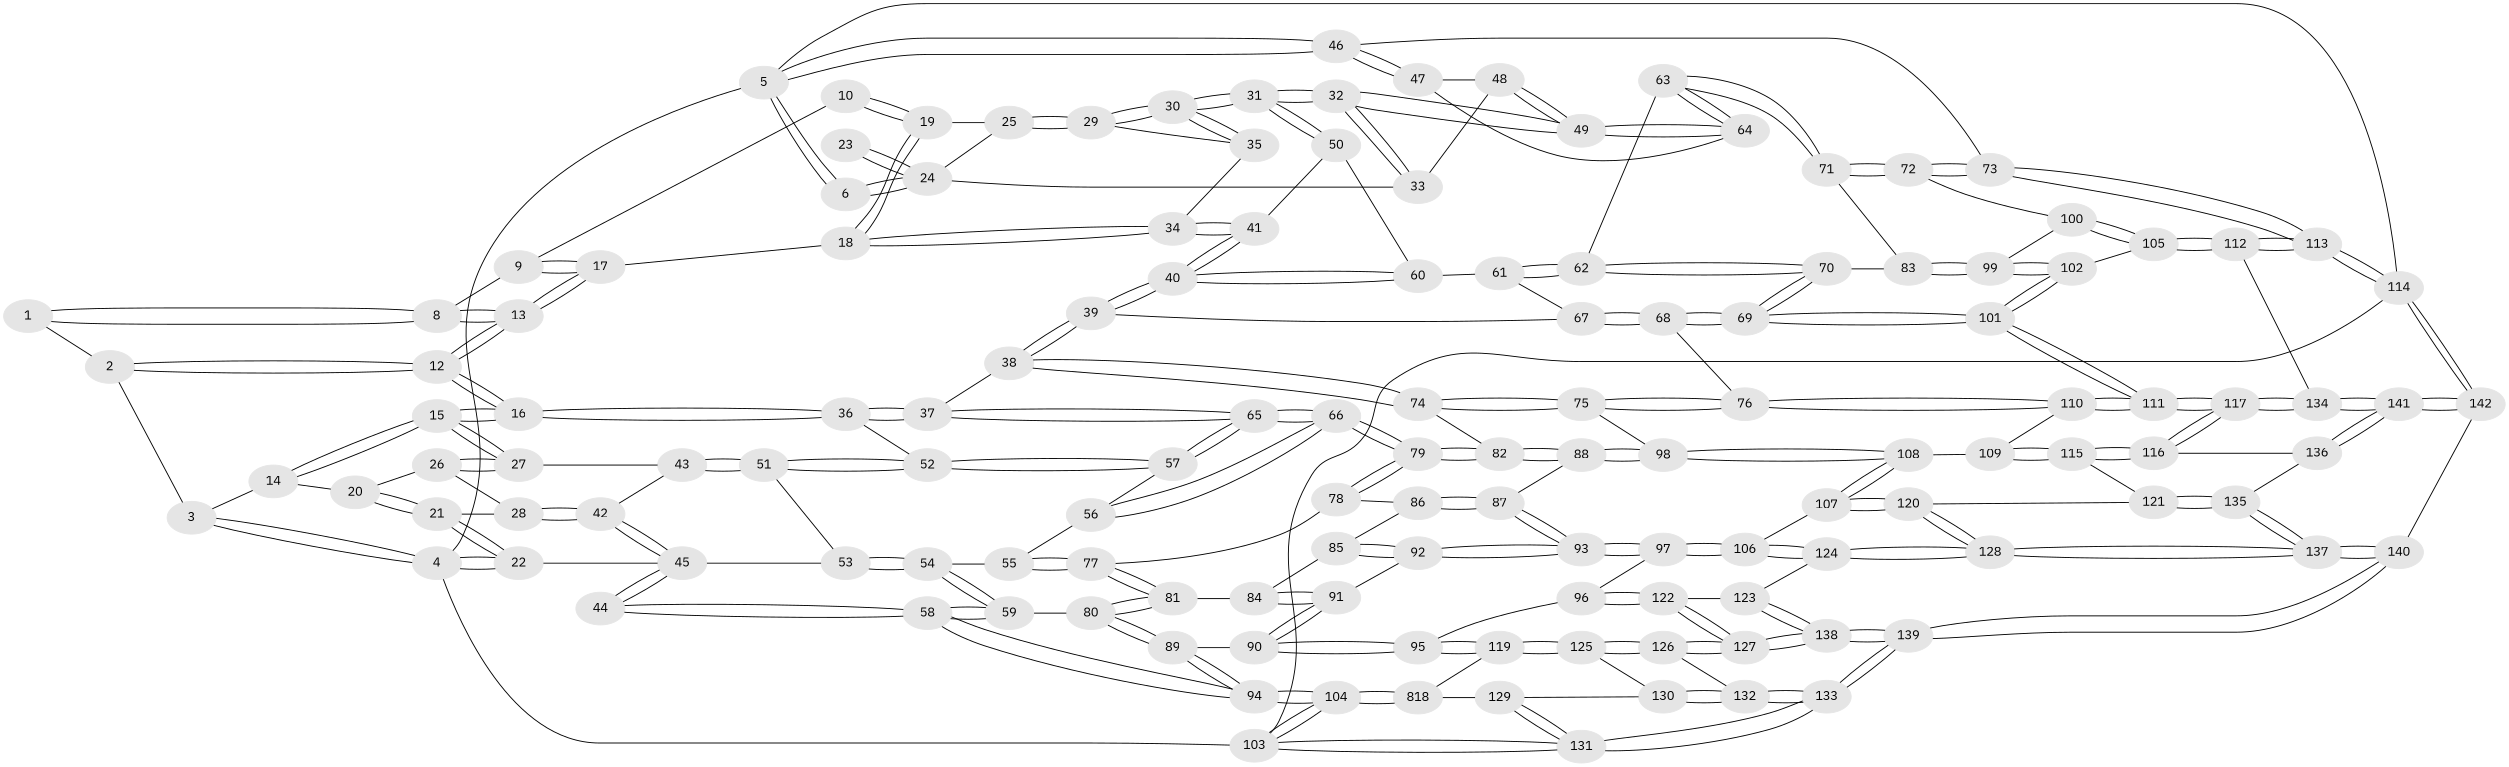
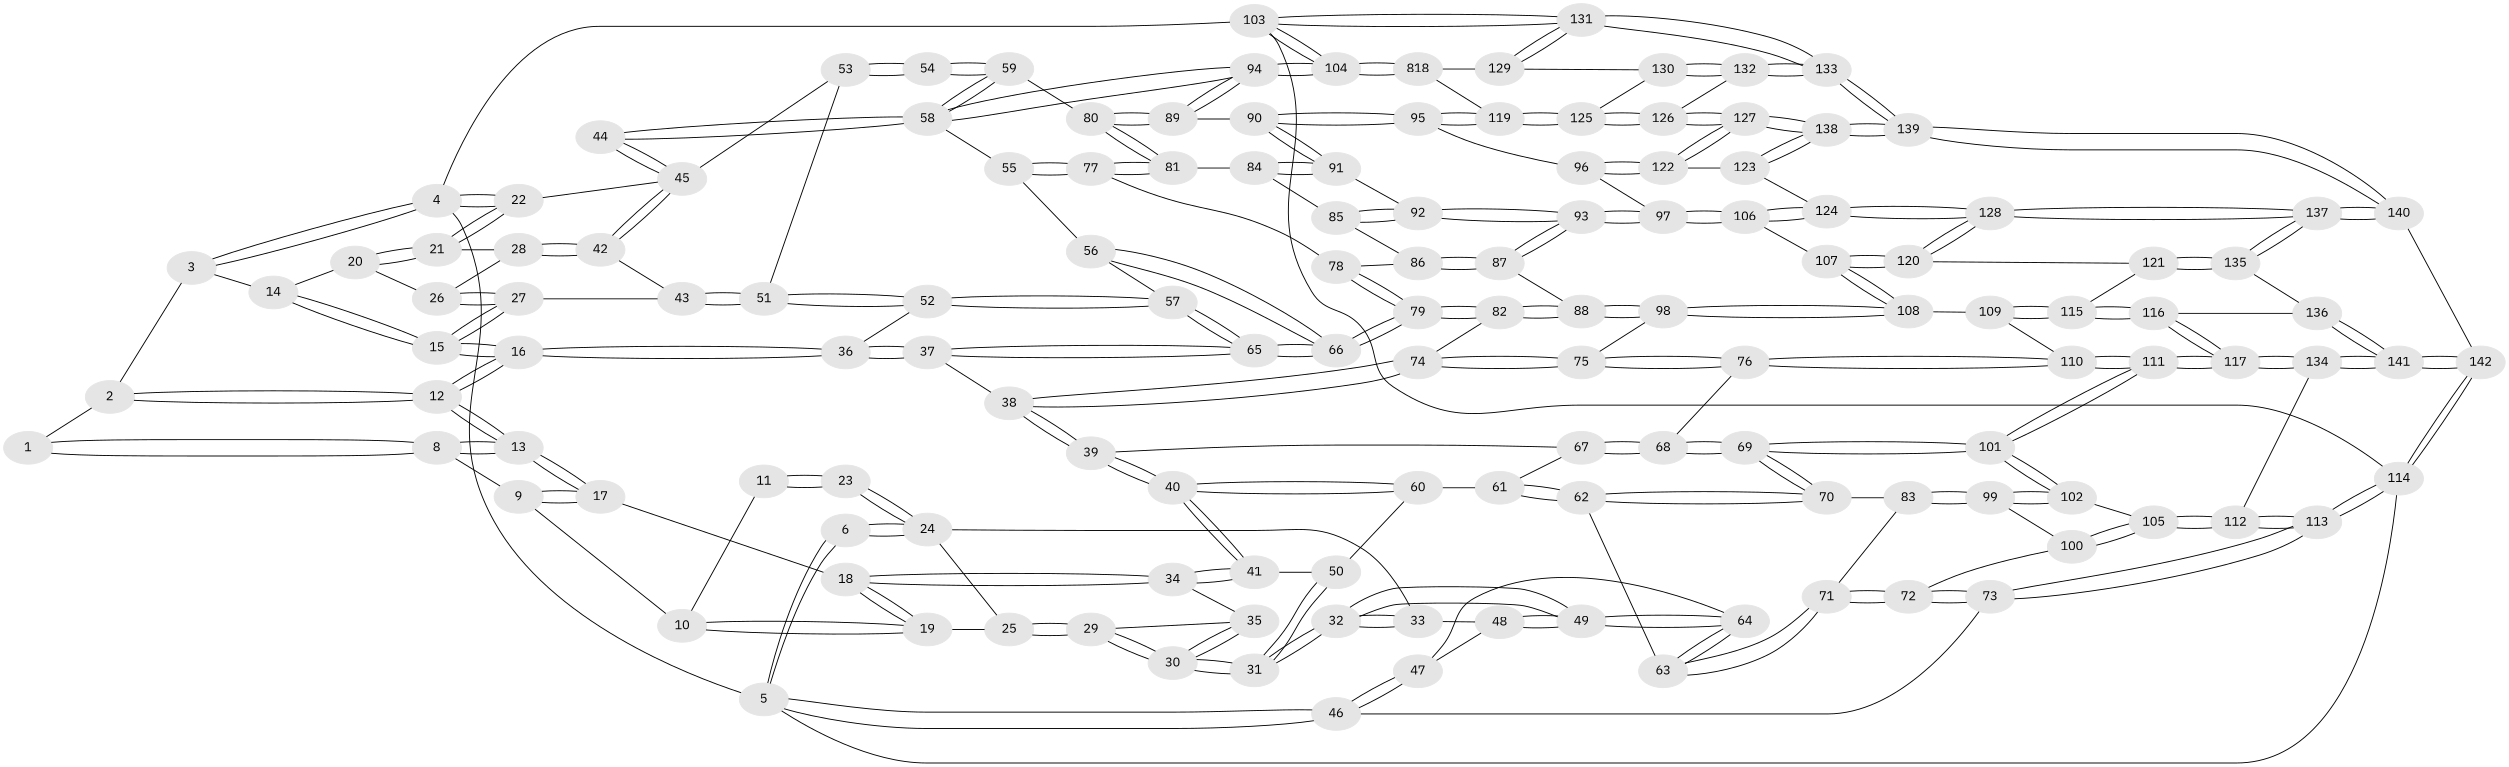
none -> (764, 481)
(968, 564) -> (968, 144)
